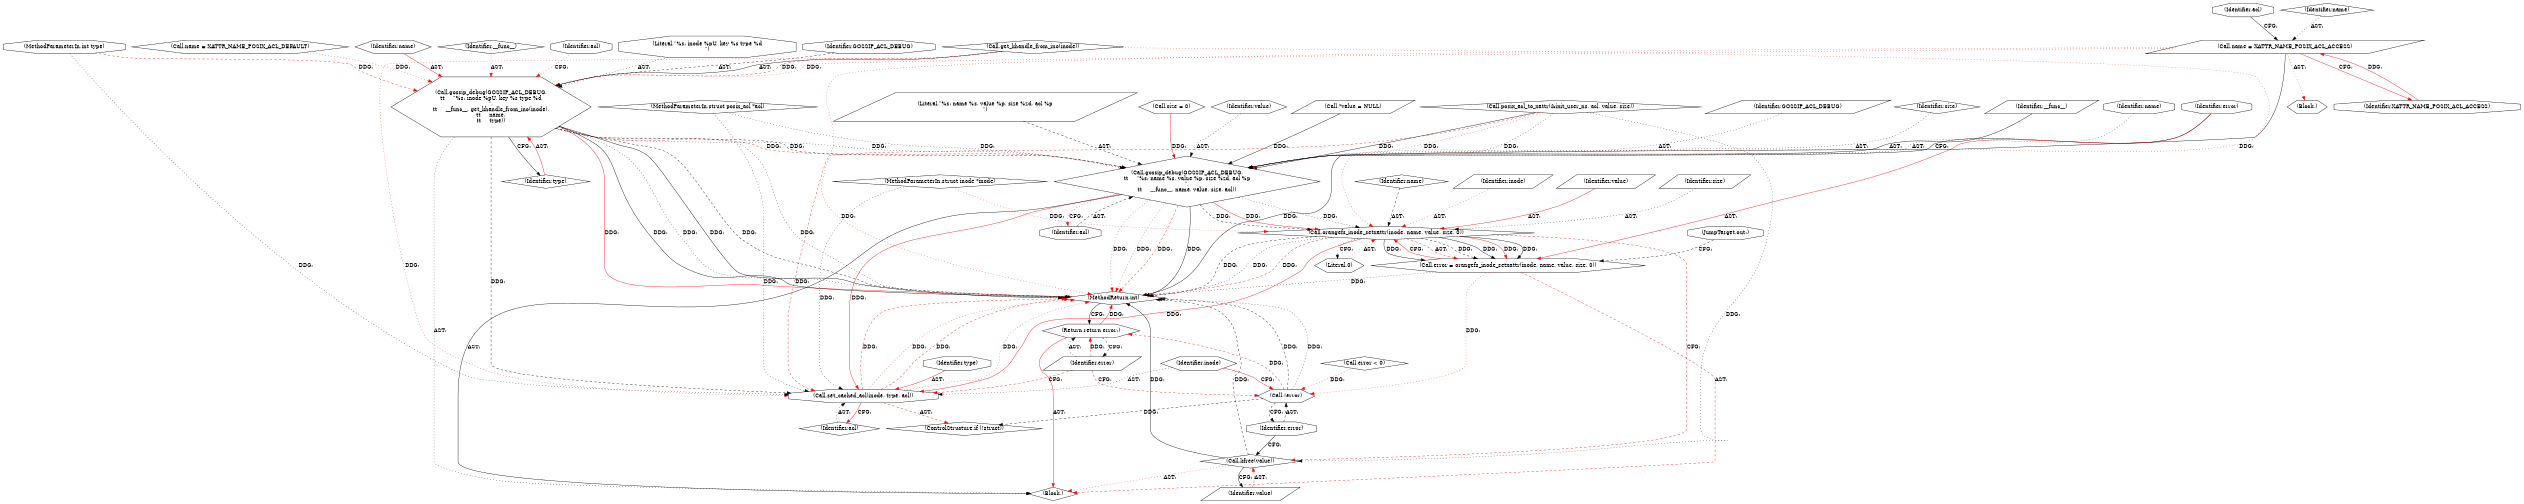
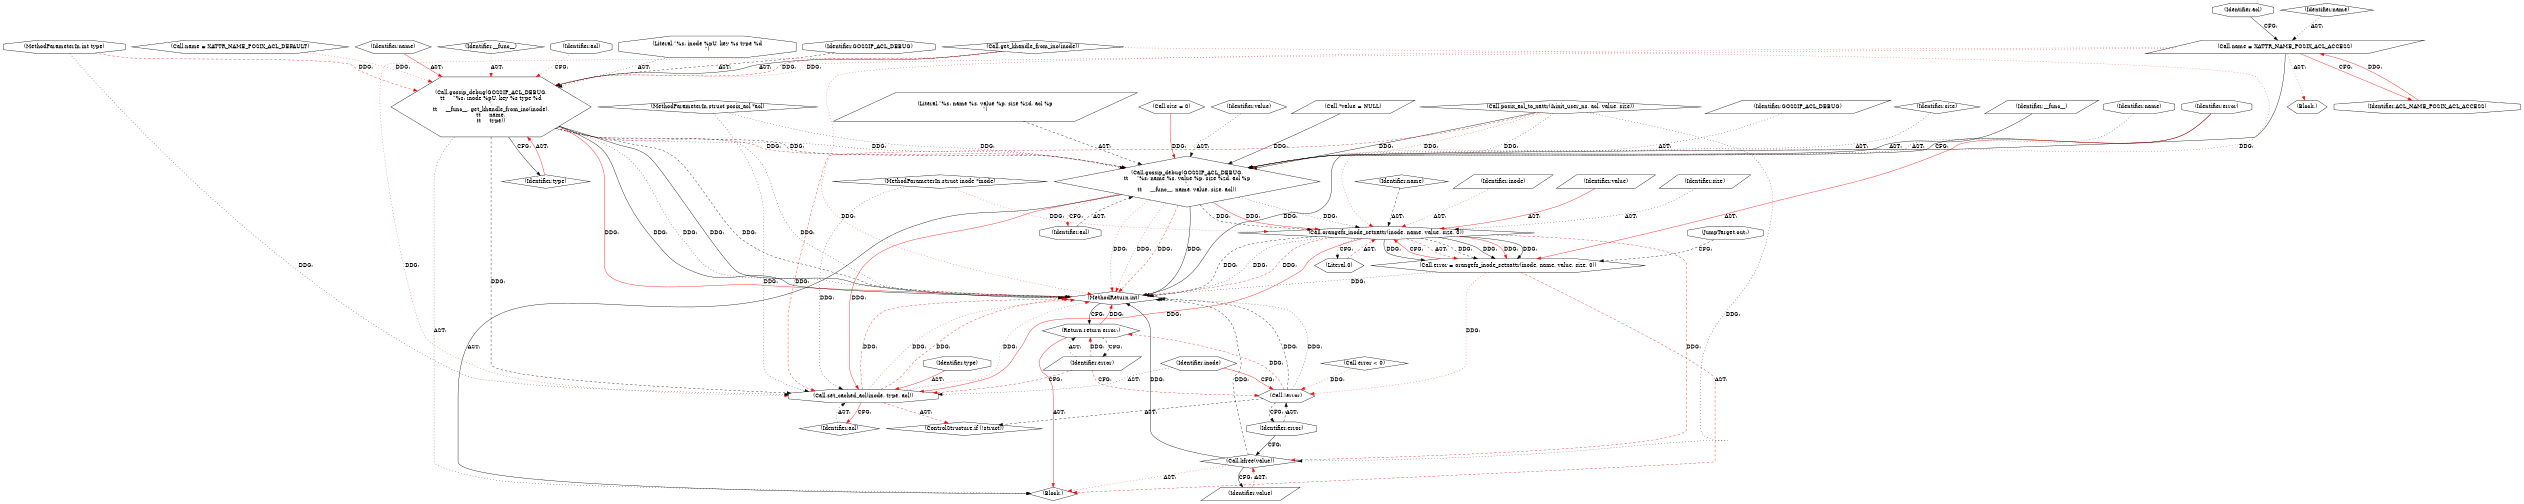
(2427, 107) -> (2427, 107)
(1359, 250) -> (1359, 250)
(1695, 347) -> (1695, 347)
(1152, 412) -> (1152, 412)
